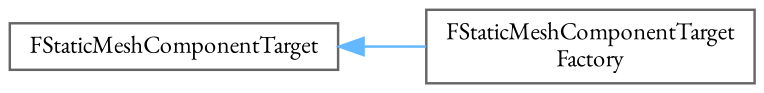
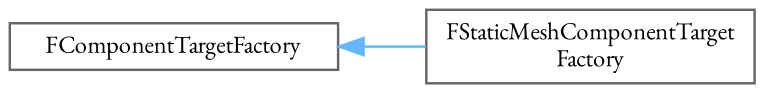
(174, 47) -> (174, 47)
